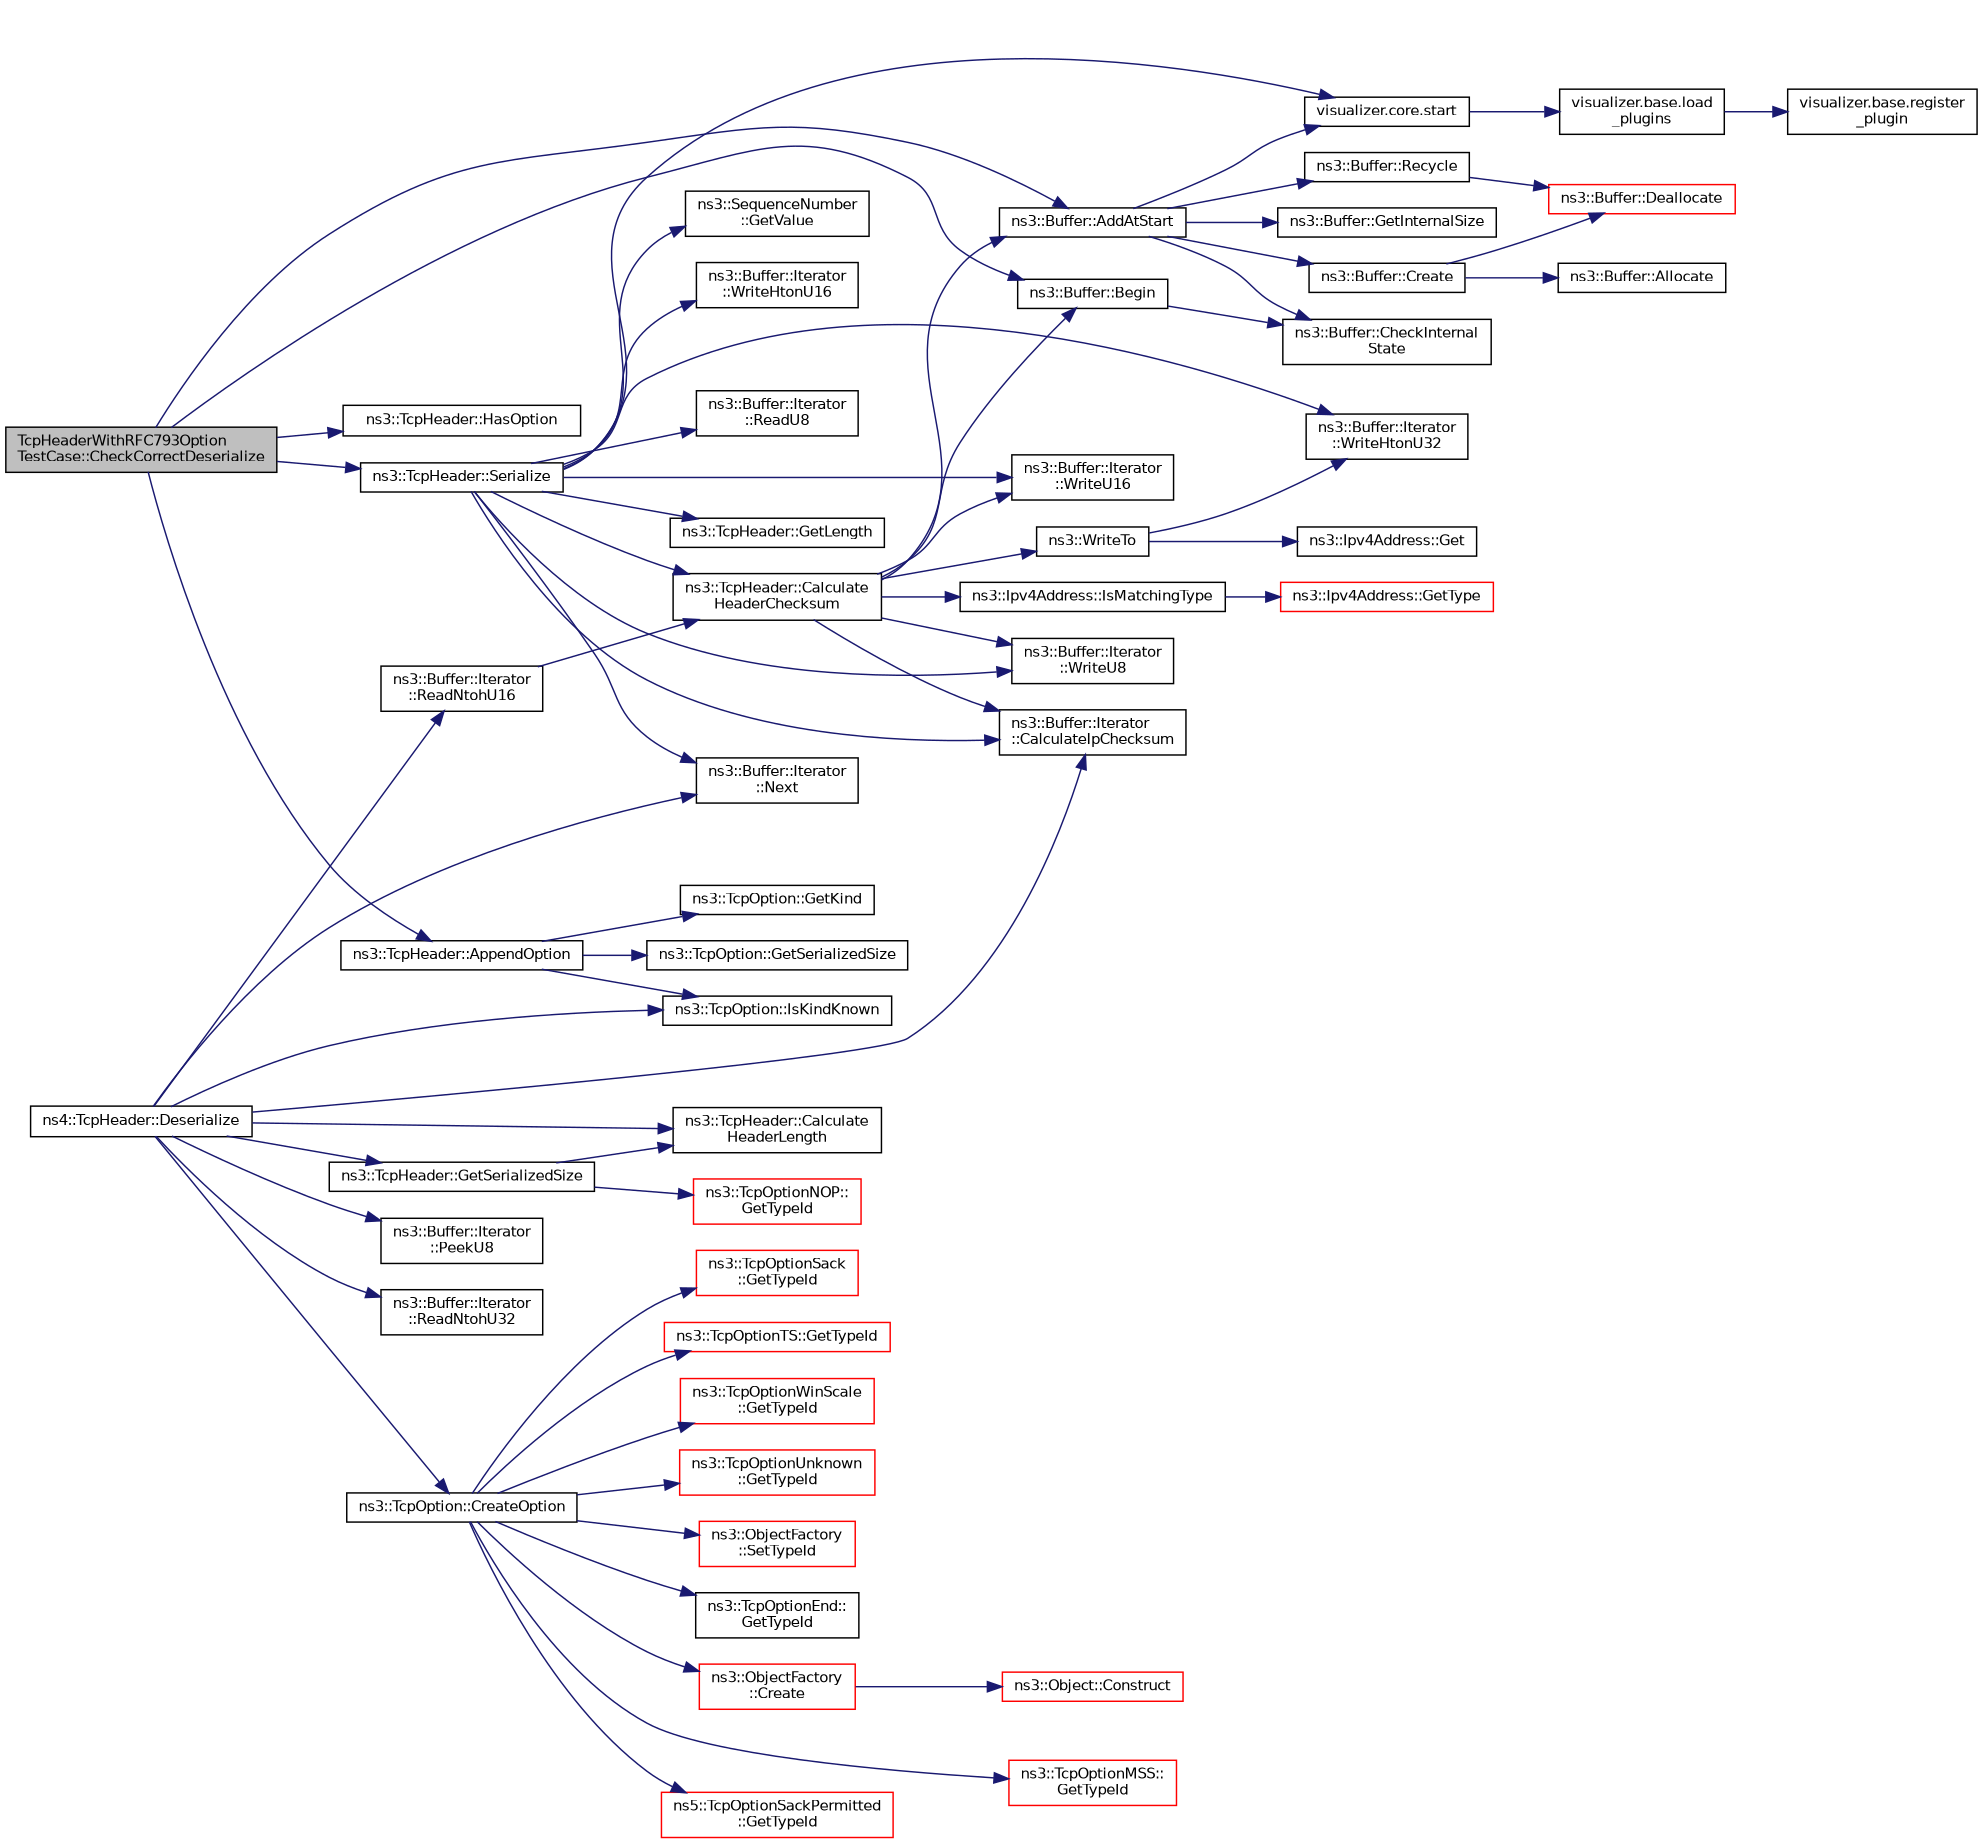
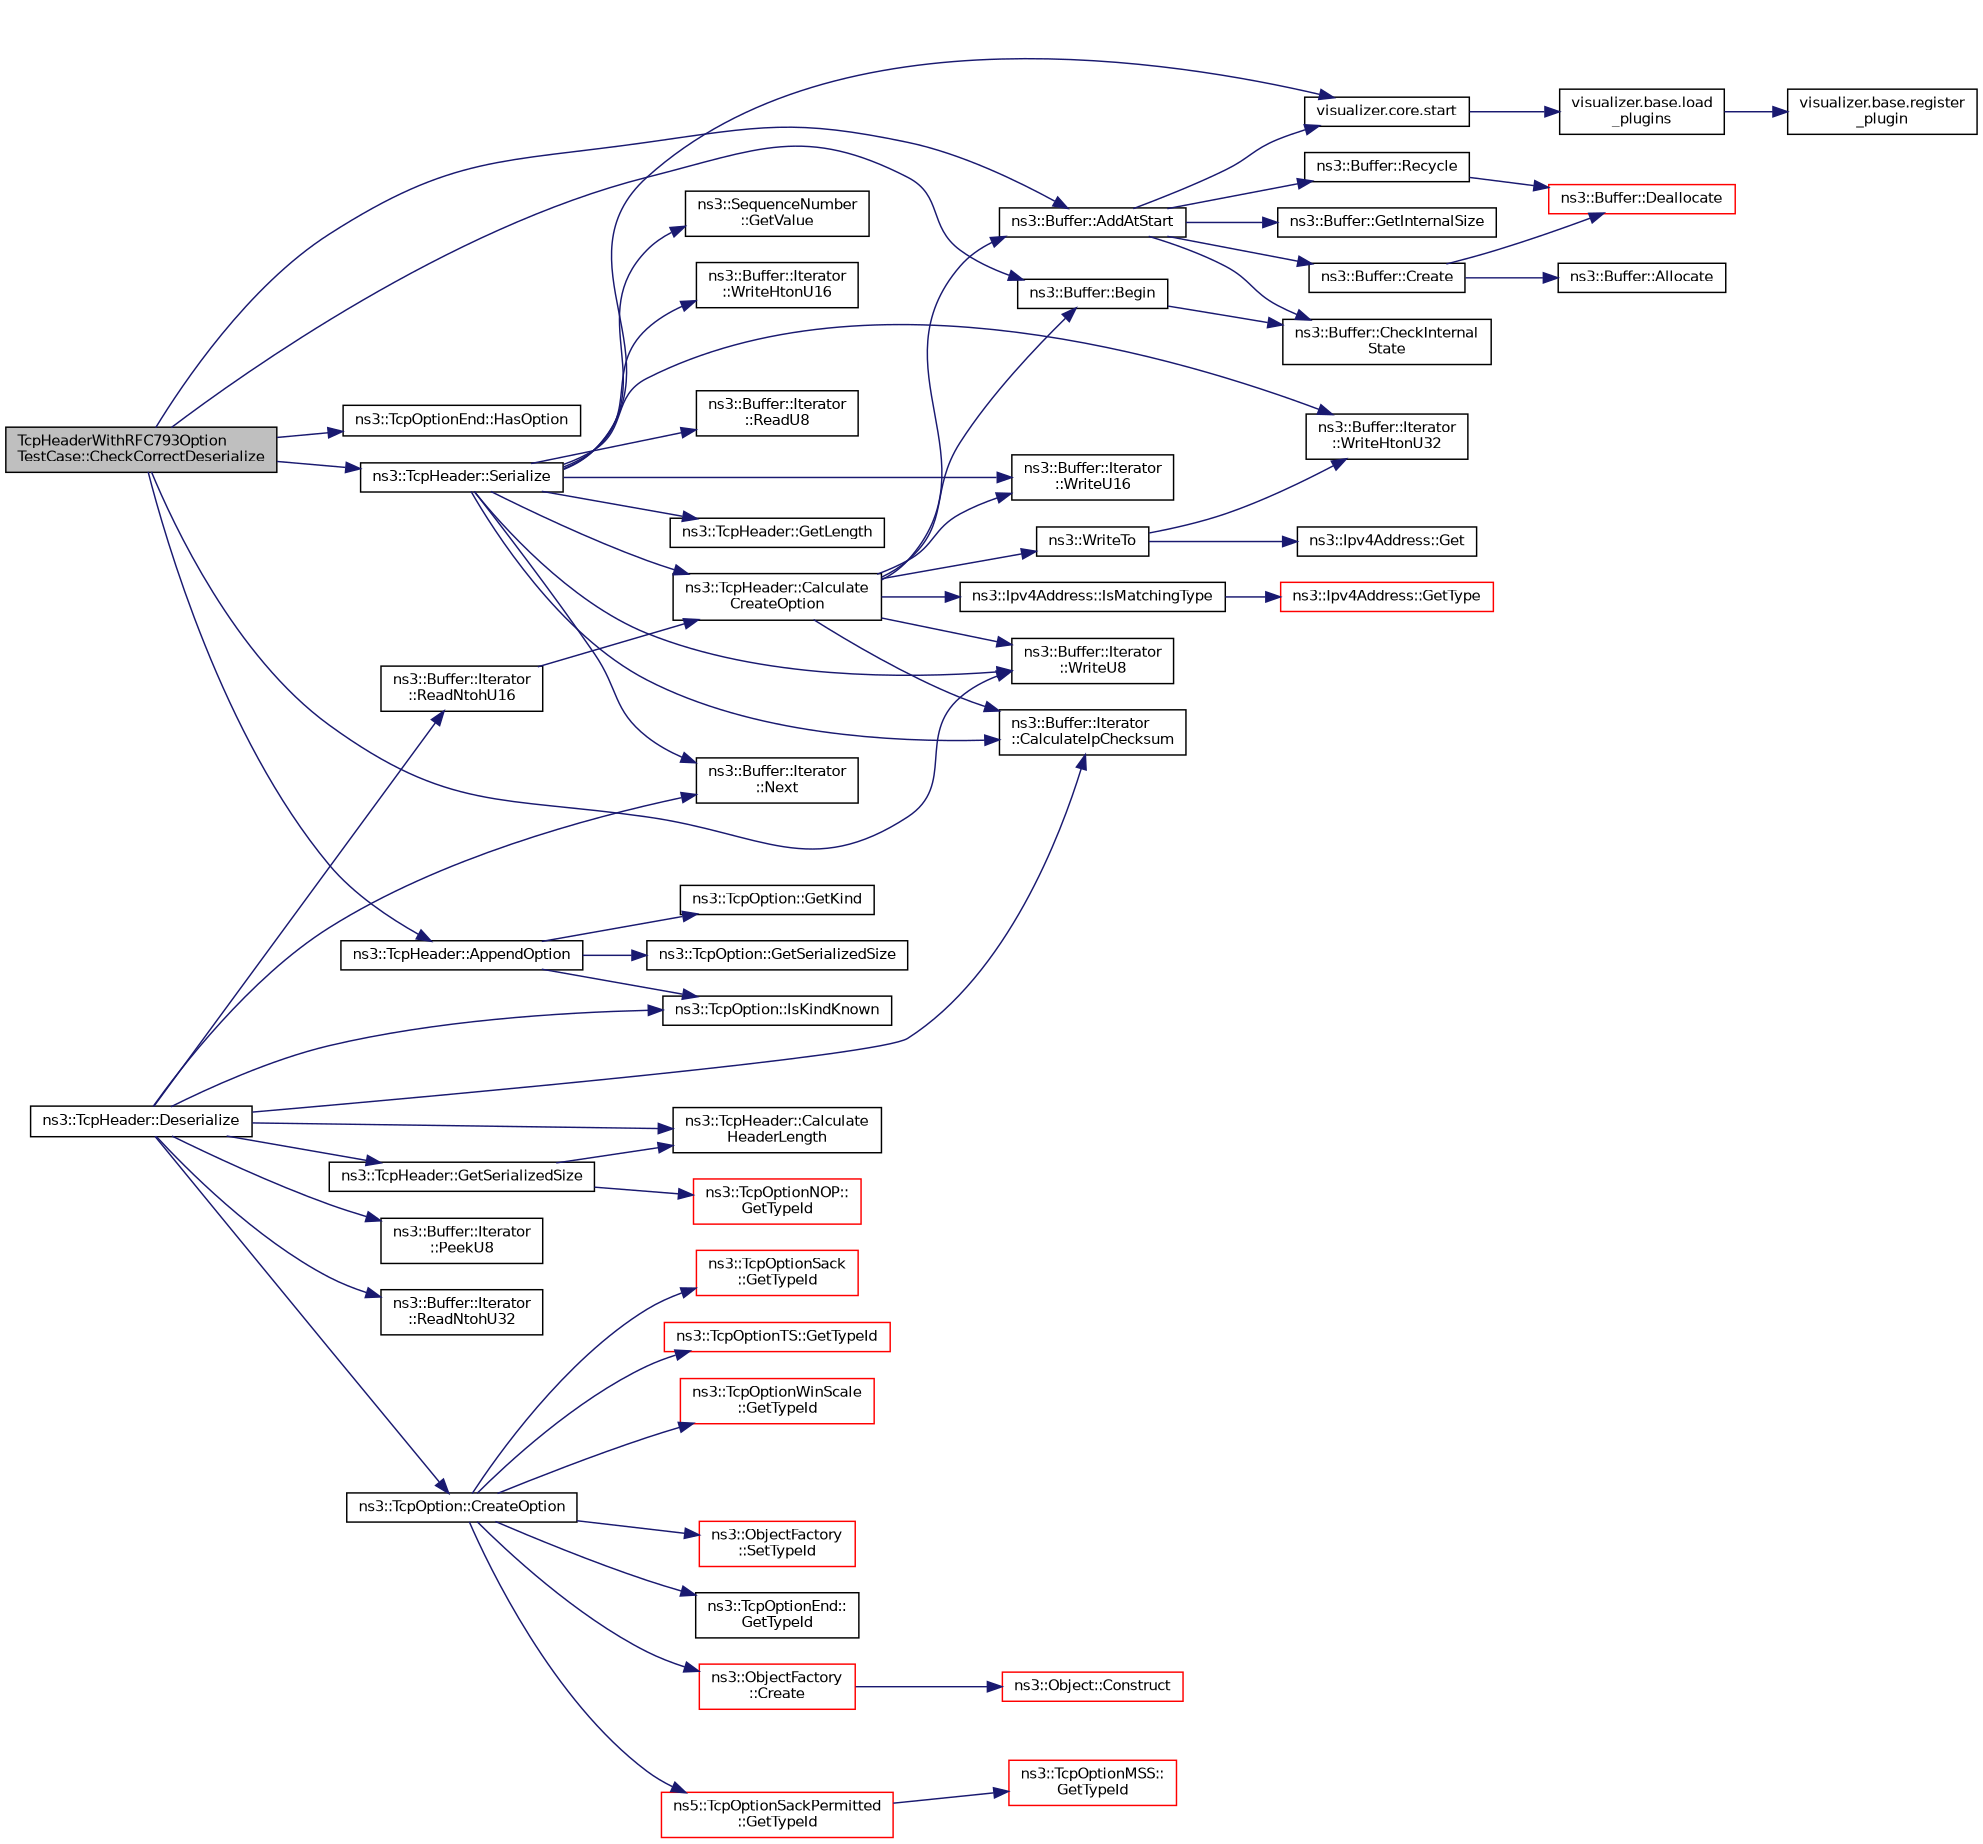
(462, 421) -> (462, 421)
(777, 597) -> (777, 597)
none -> (548, 805)
(141, 1121) -> (141, 1121)
(777, 1473) -> none
(685, 1737) -> (943, 1798)
